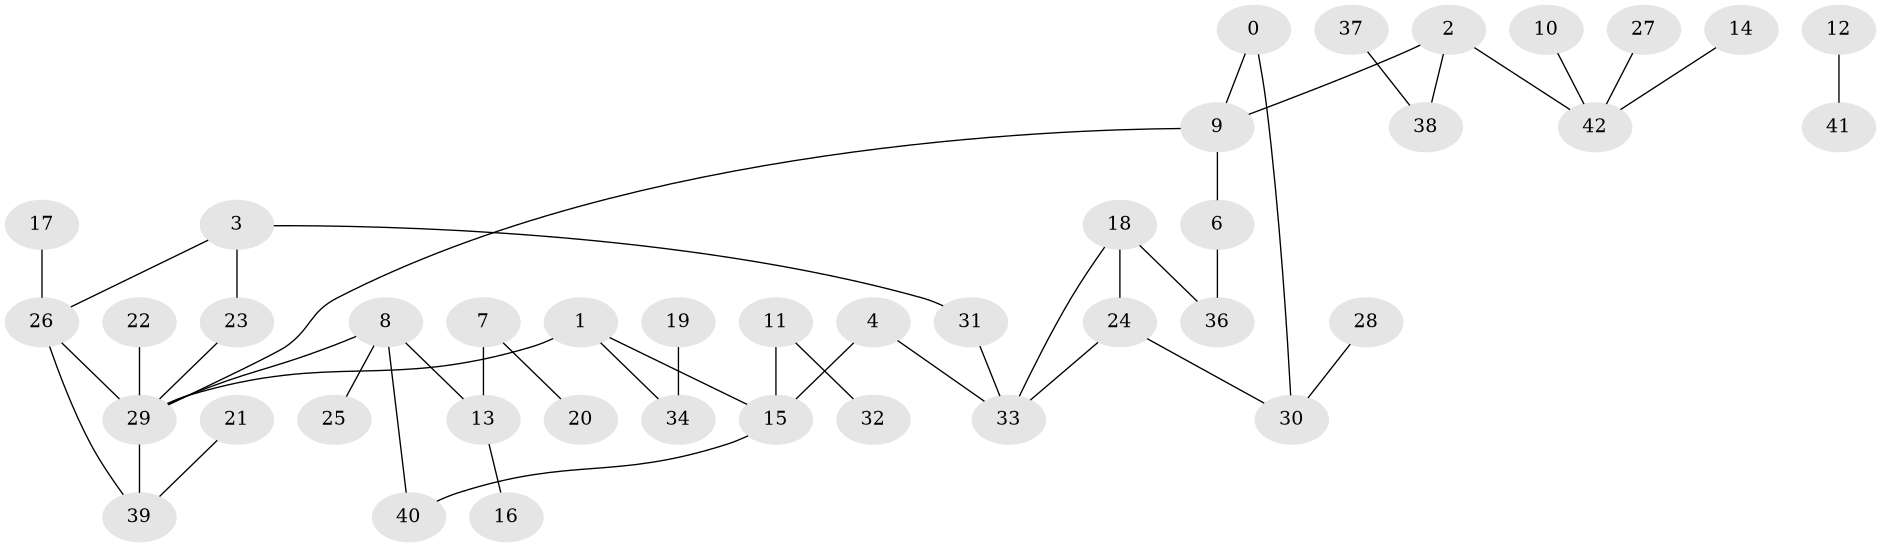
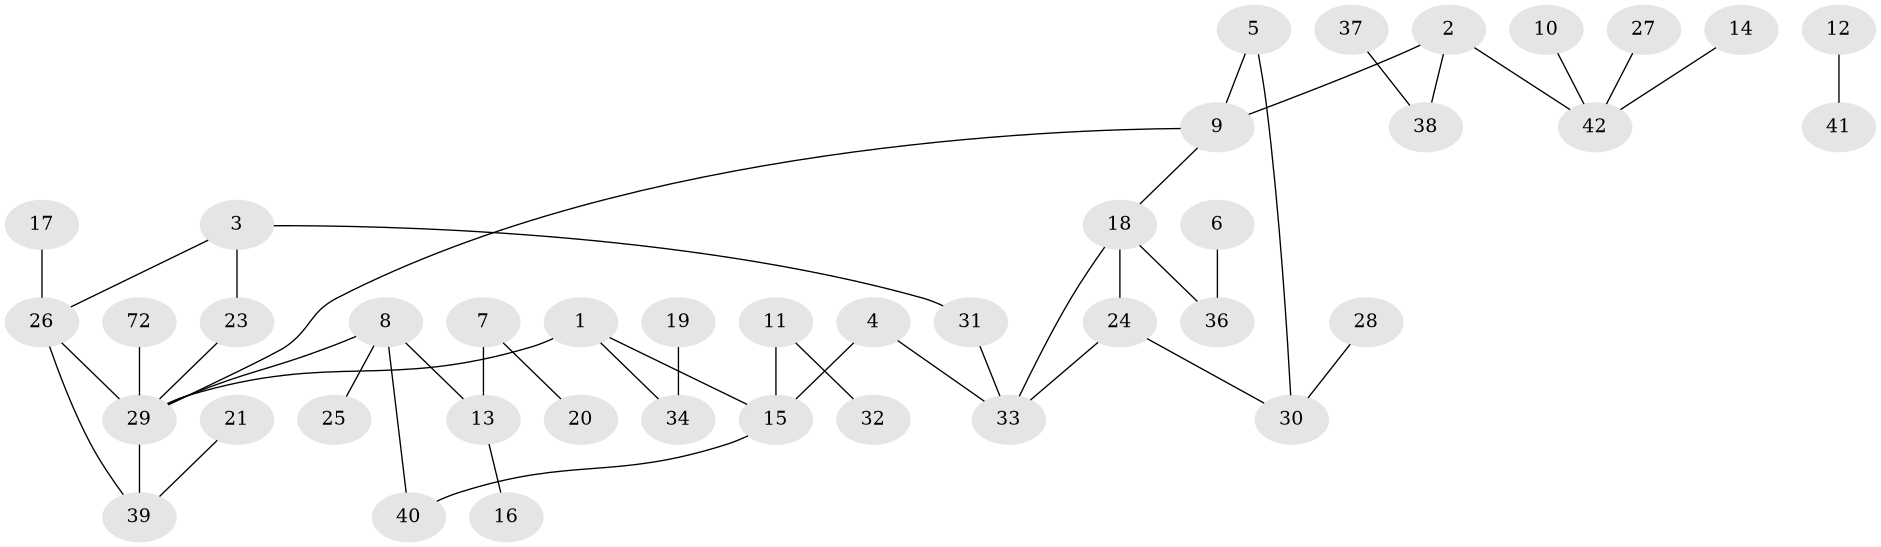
(1254, 30) -> (1254, 30)
(1217, 176) -> (1169, 176)
(139, 322) -> (139, 322)
